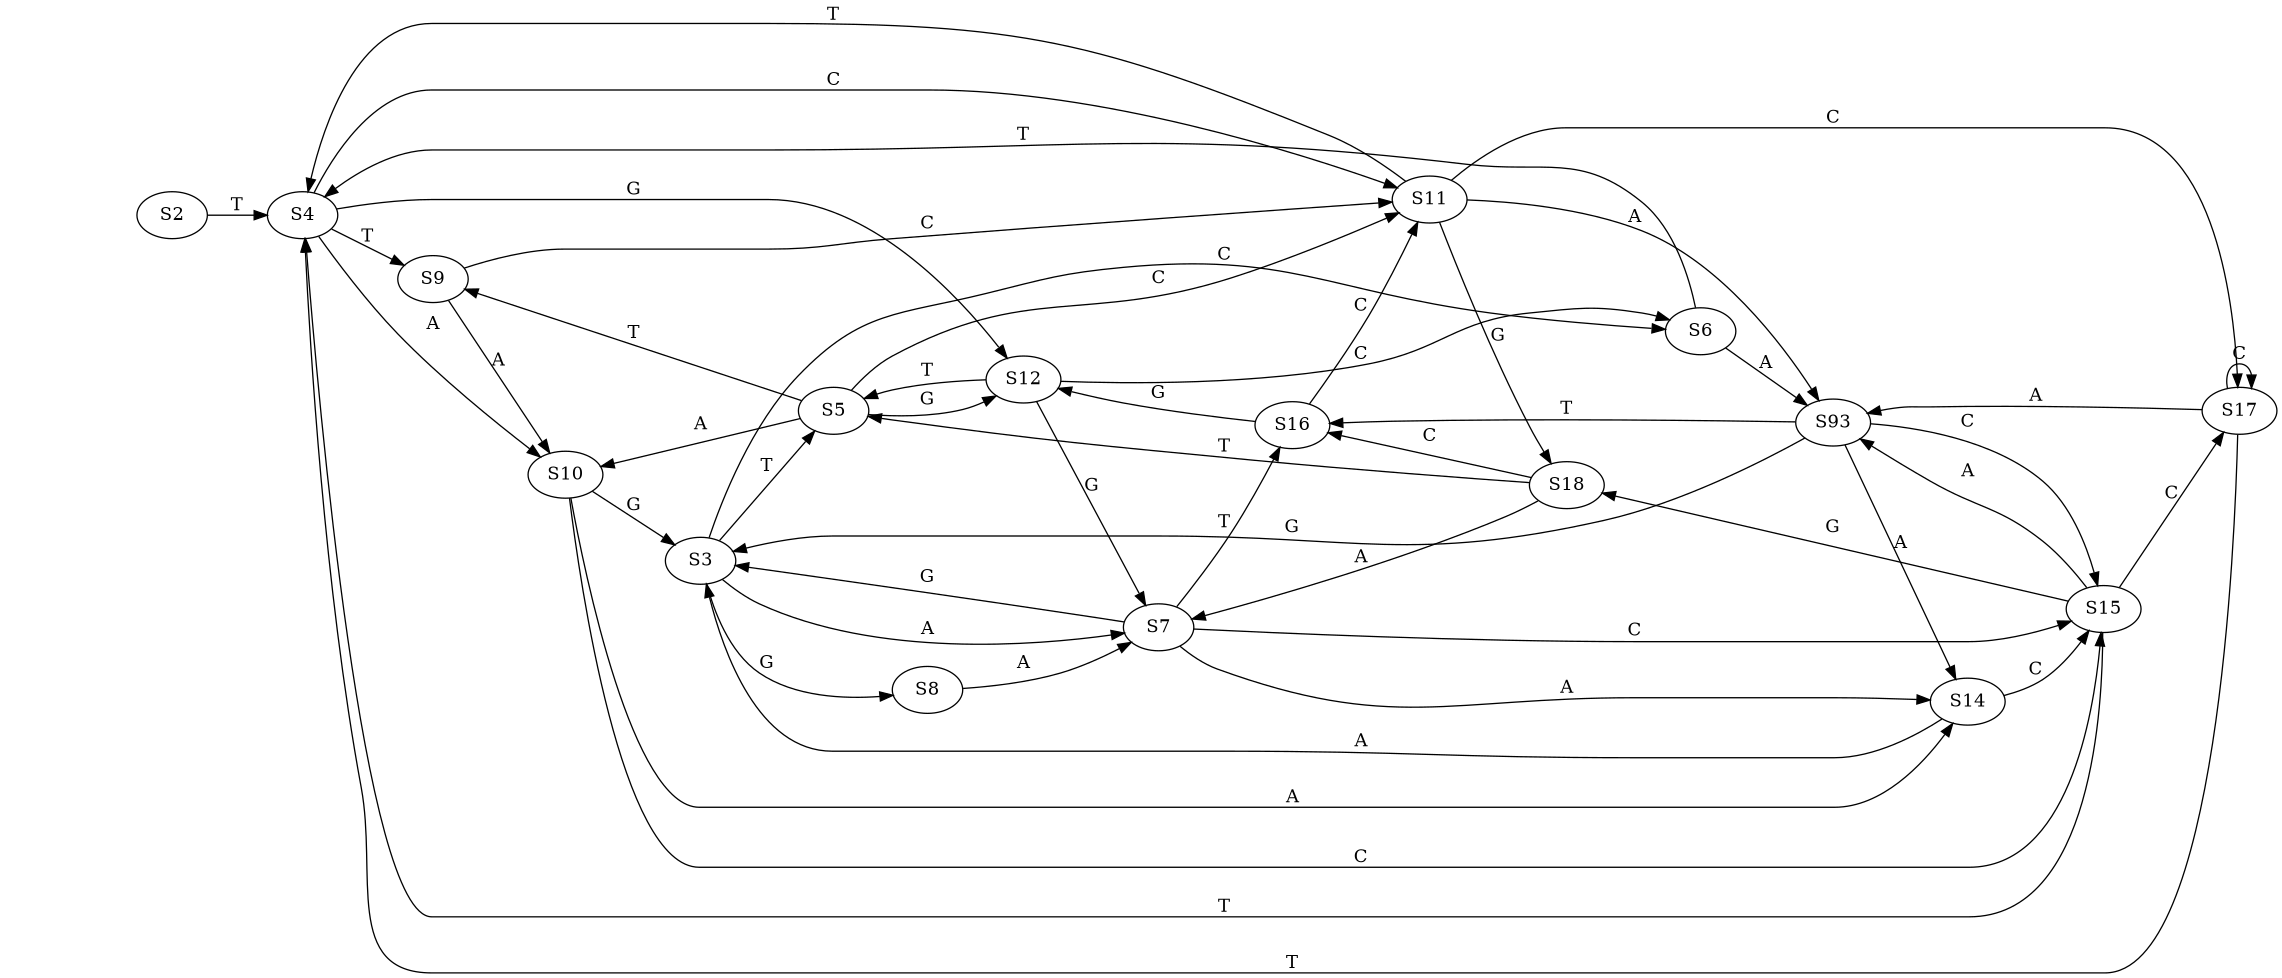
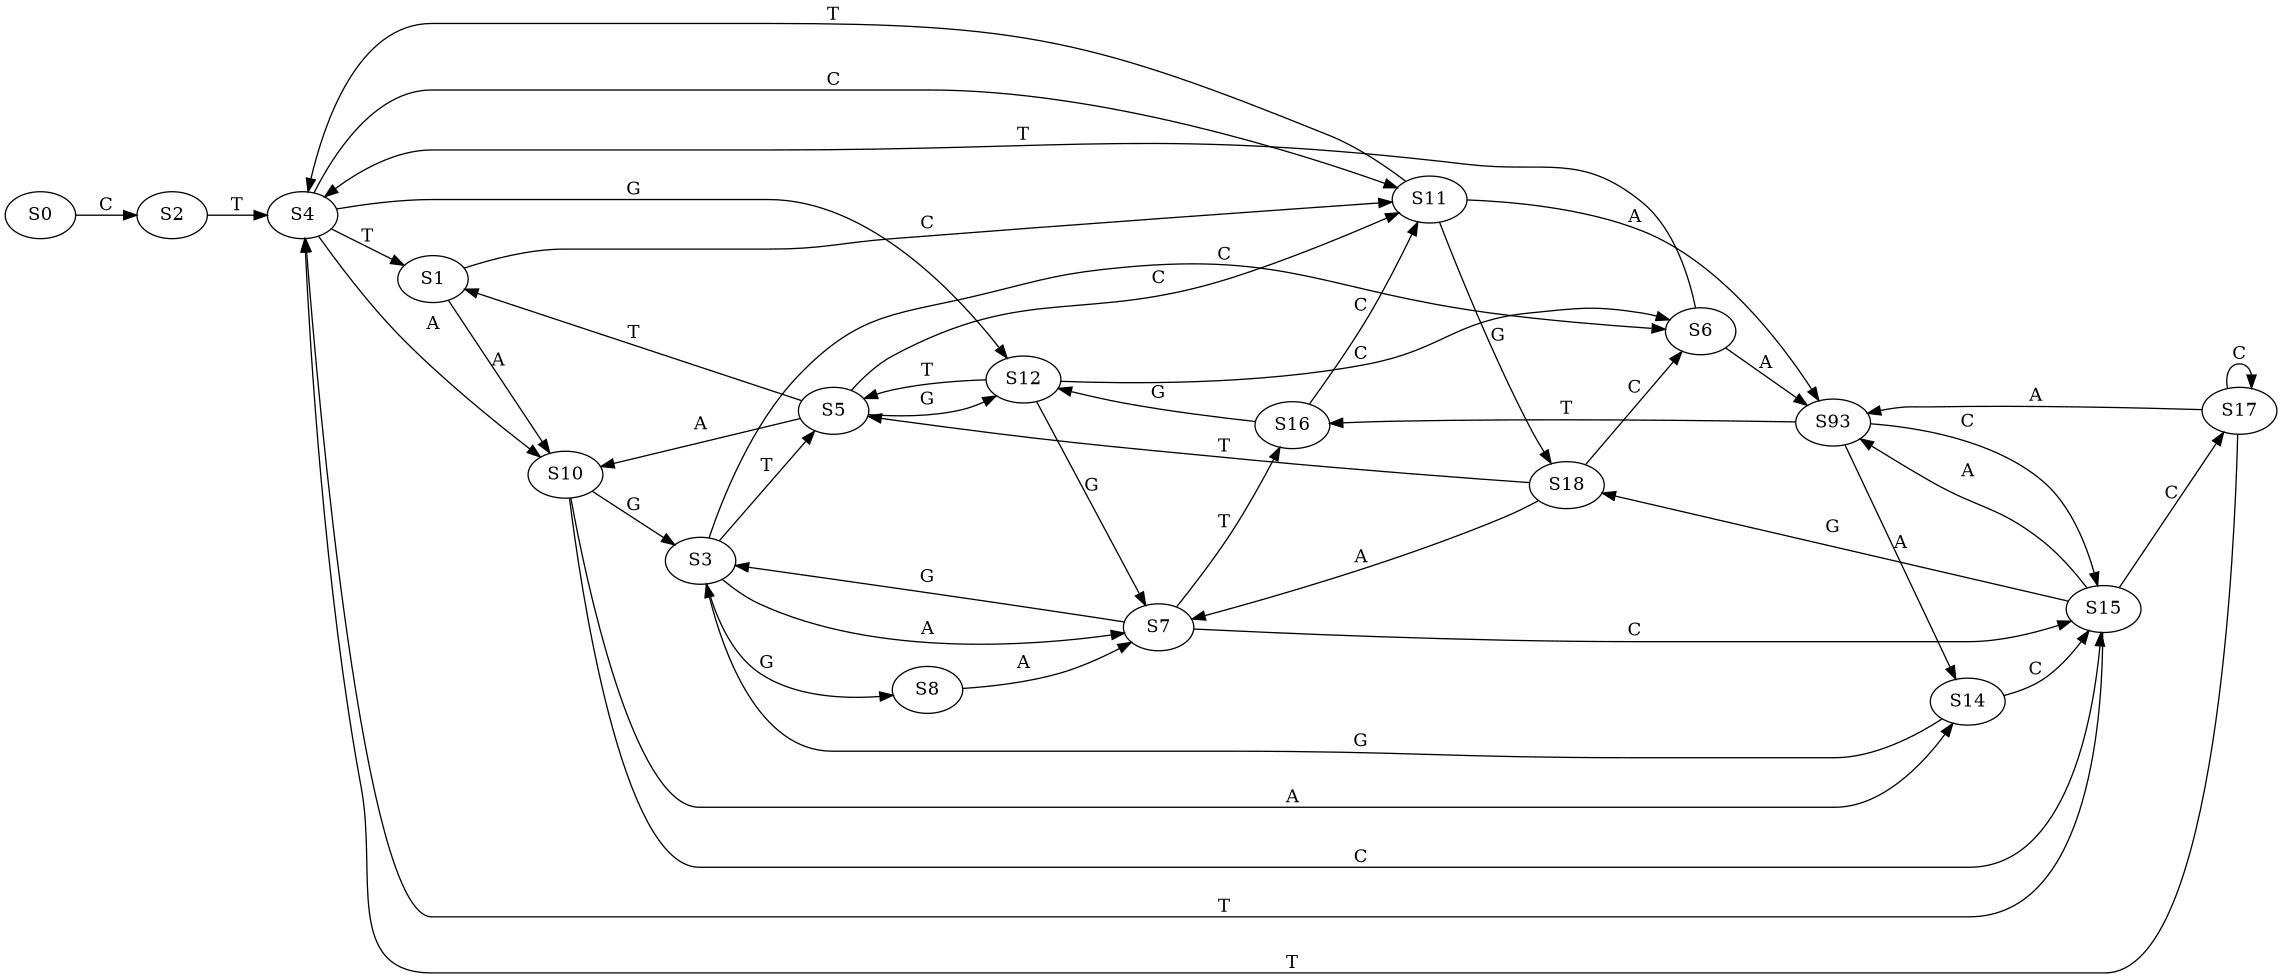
(1924, 128) -> none
none -> (40, 215)
(433, 279) -> (433, 279)
(1436, 457) -> (1632, 411)
(1284, 540) -> none
(1543, 701) -> none
(1361, 741) -> (1361, 741)
